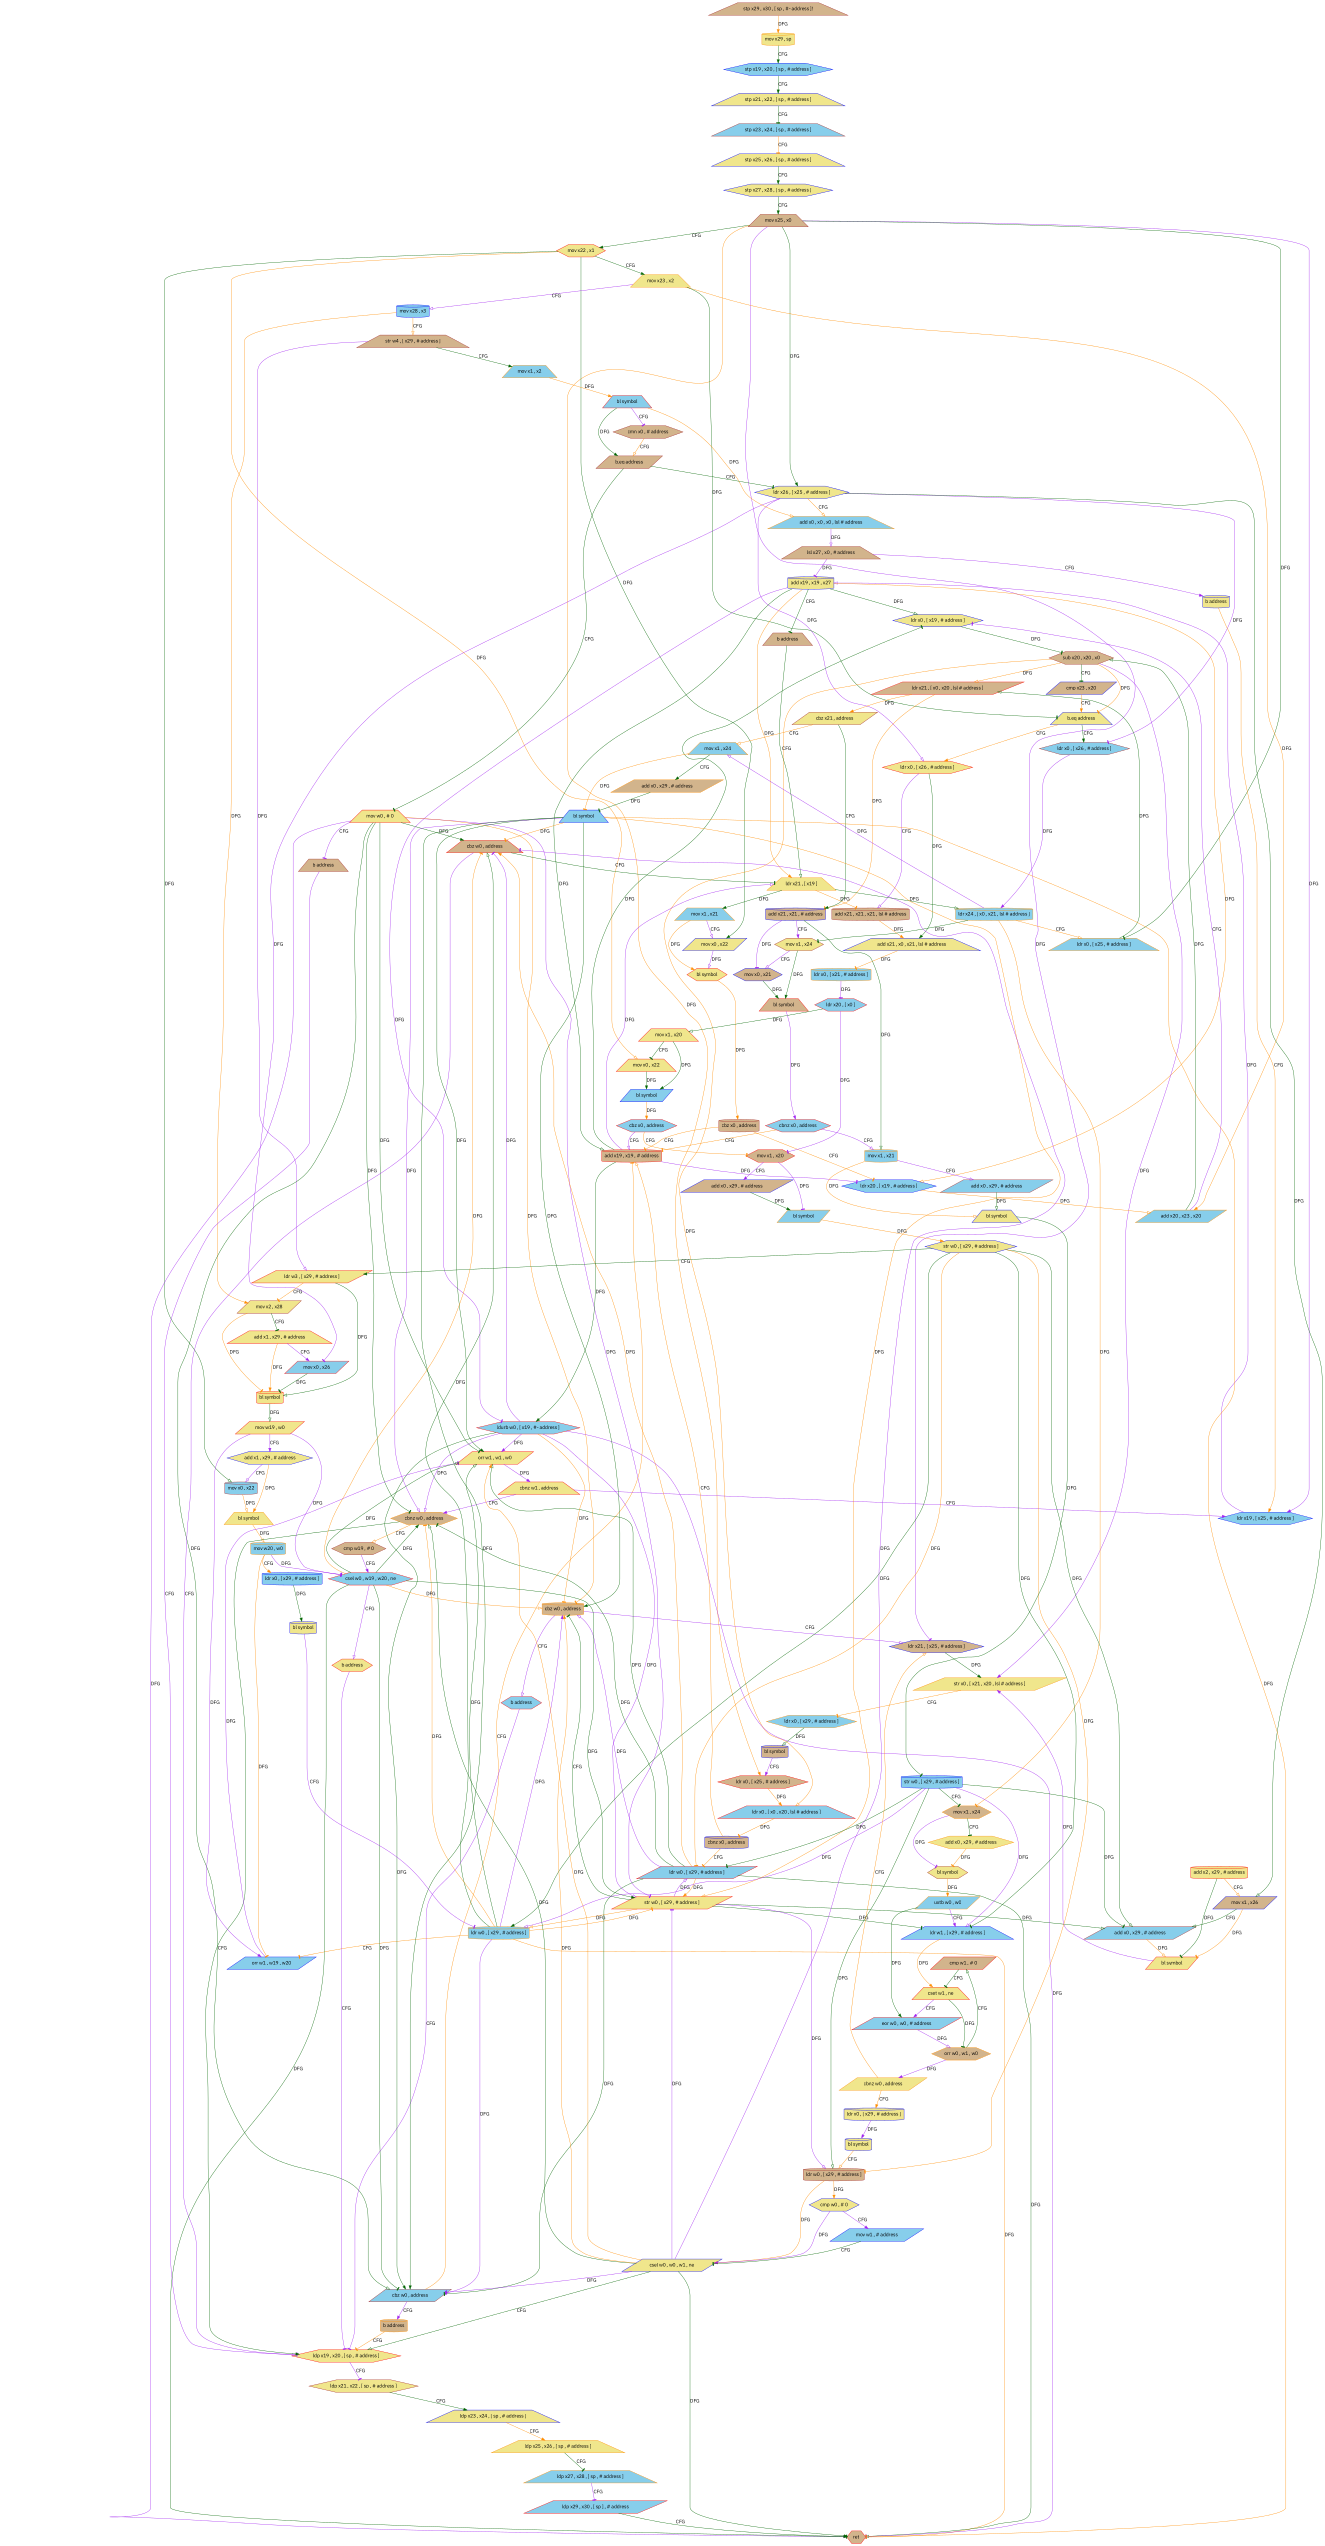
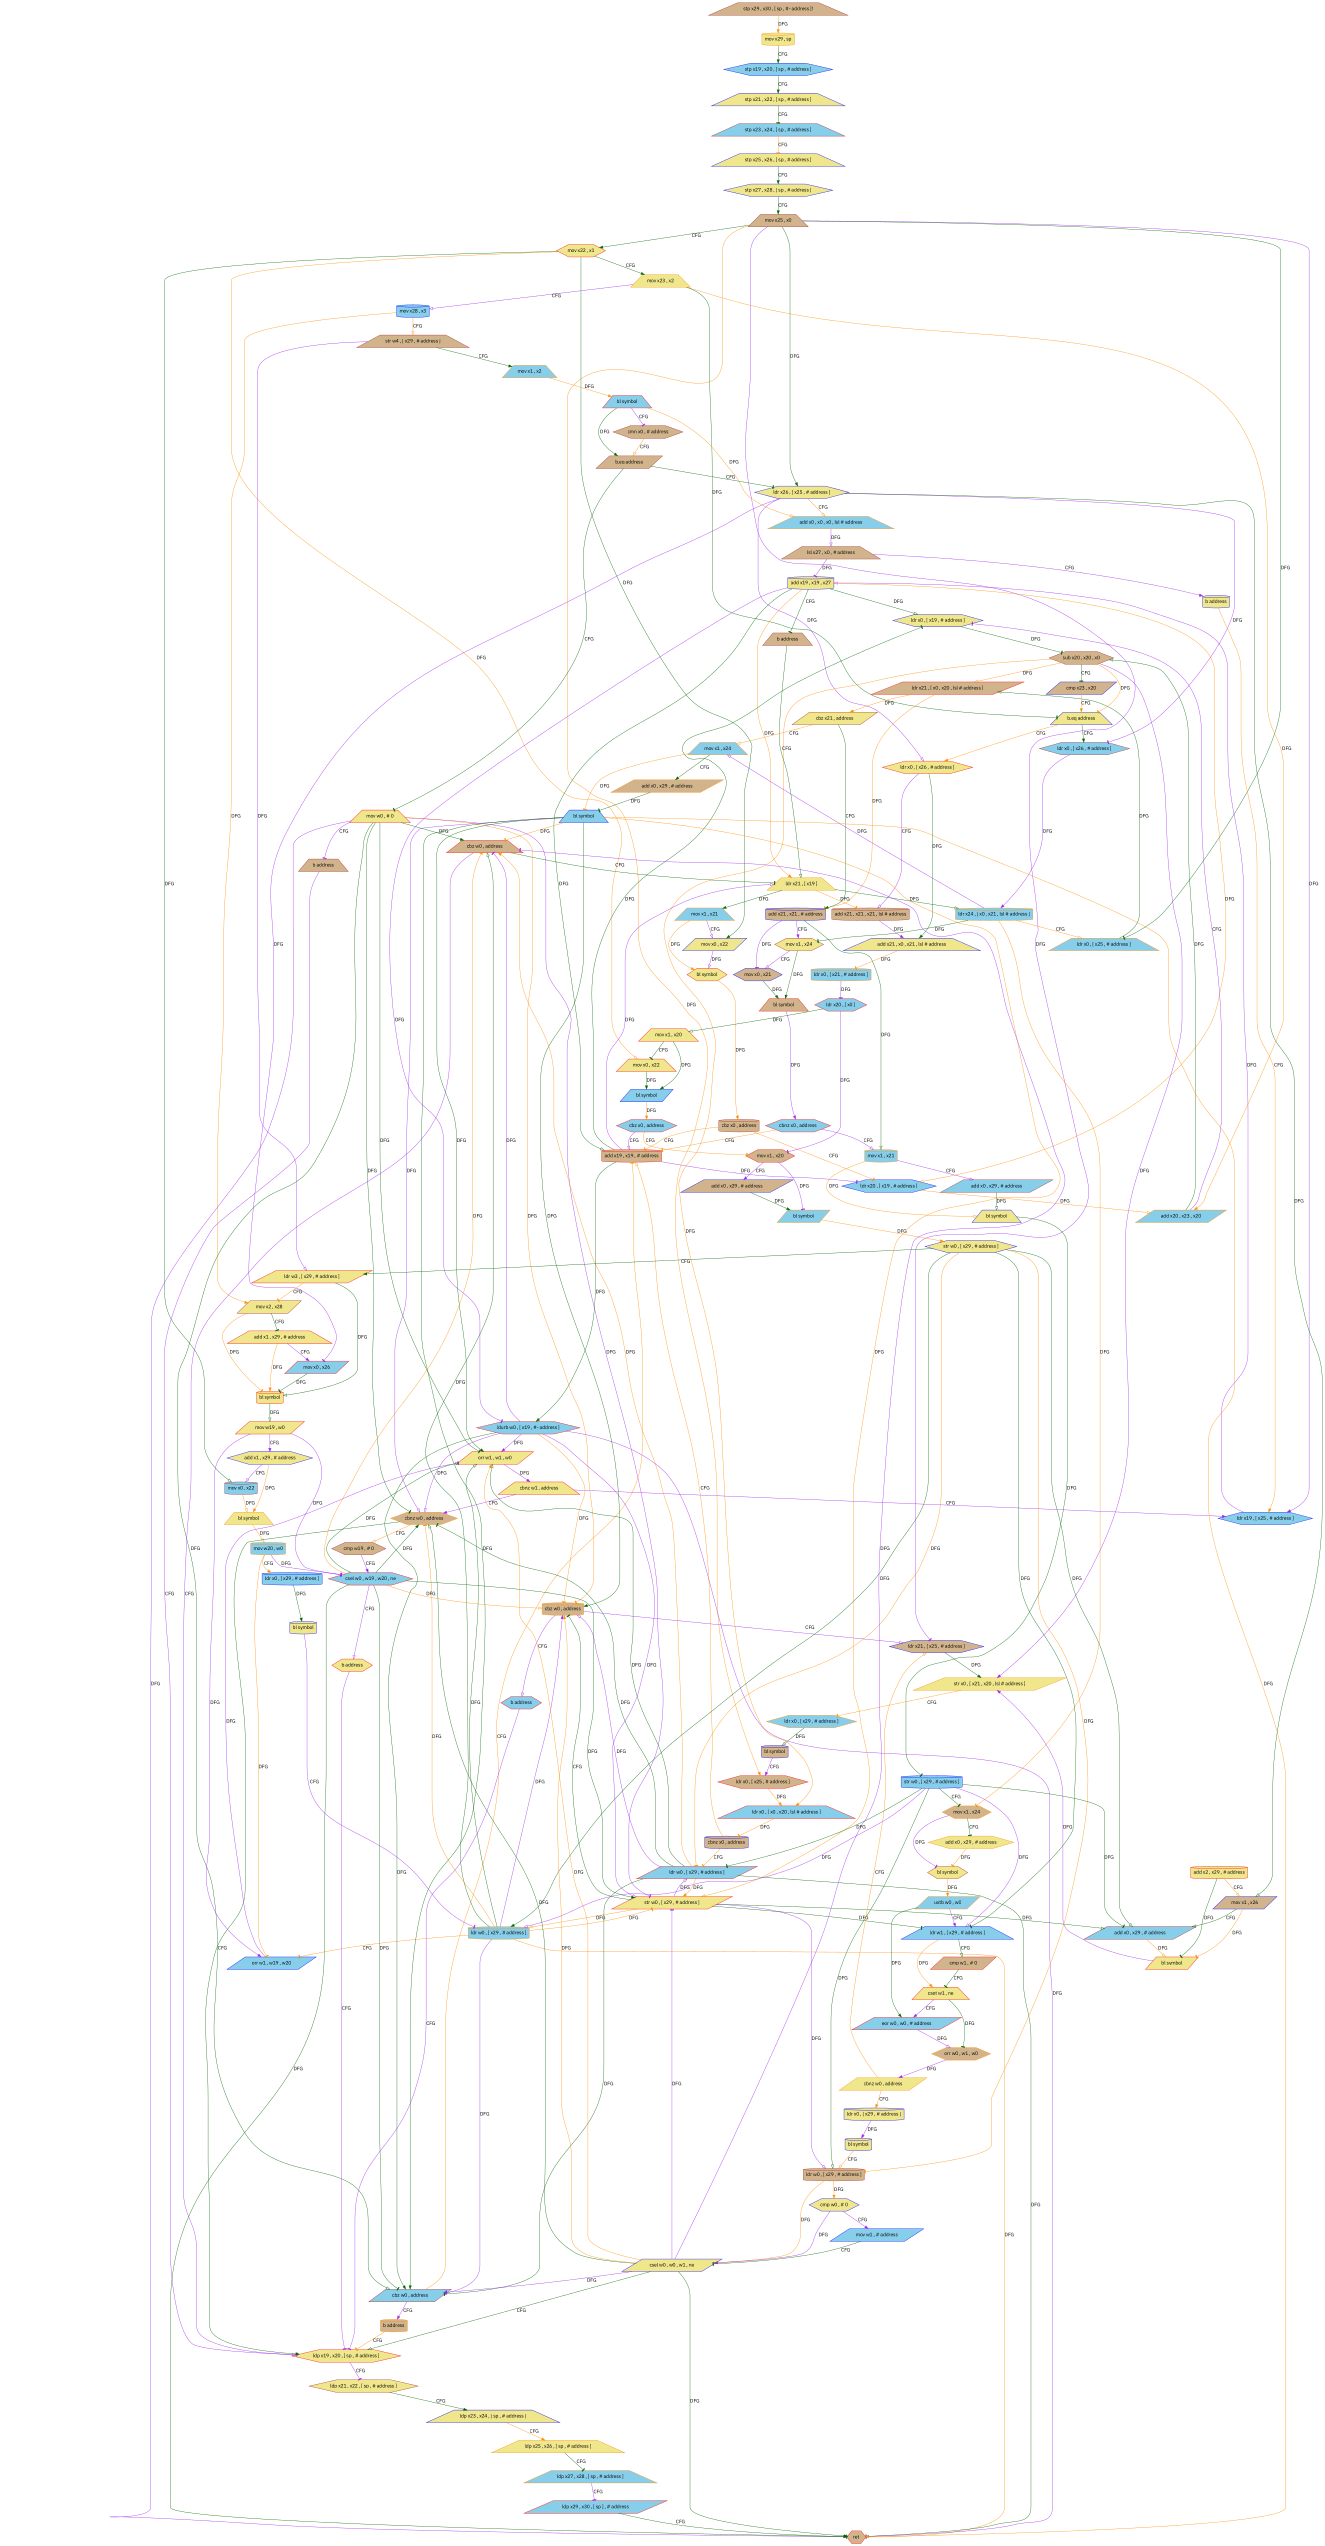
(890, 928) -> (890, 928)
(711, 1100) -> (711, 1100)
(978, 2011) -> (960, 1946)
